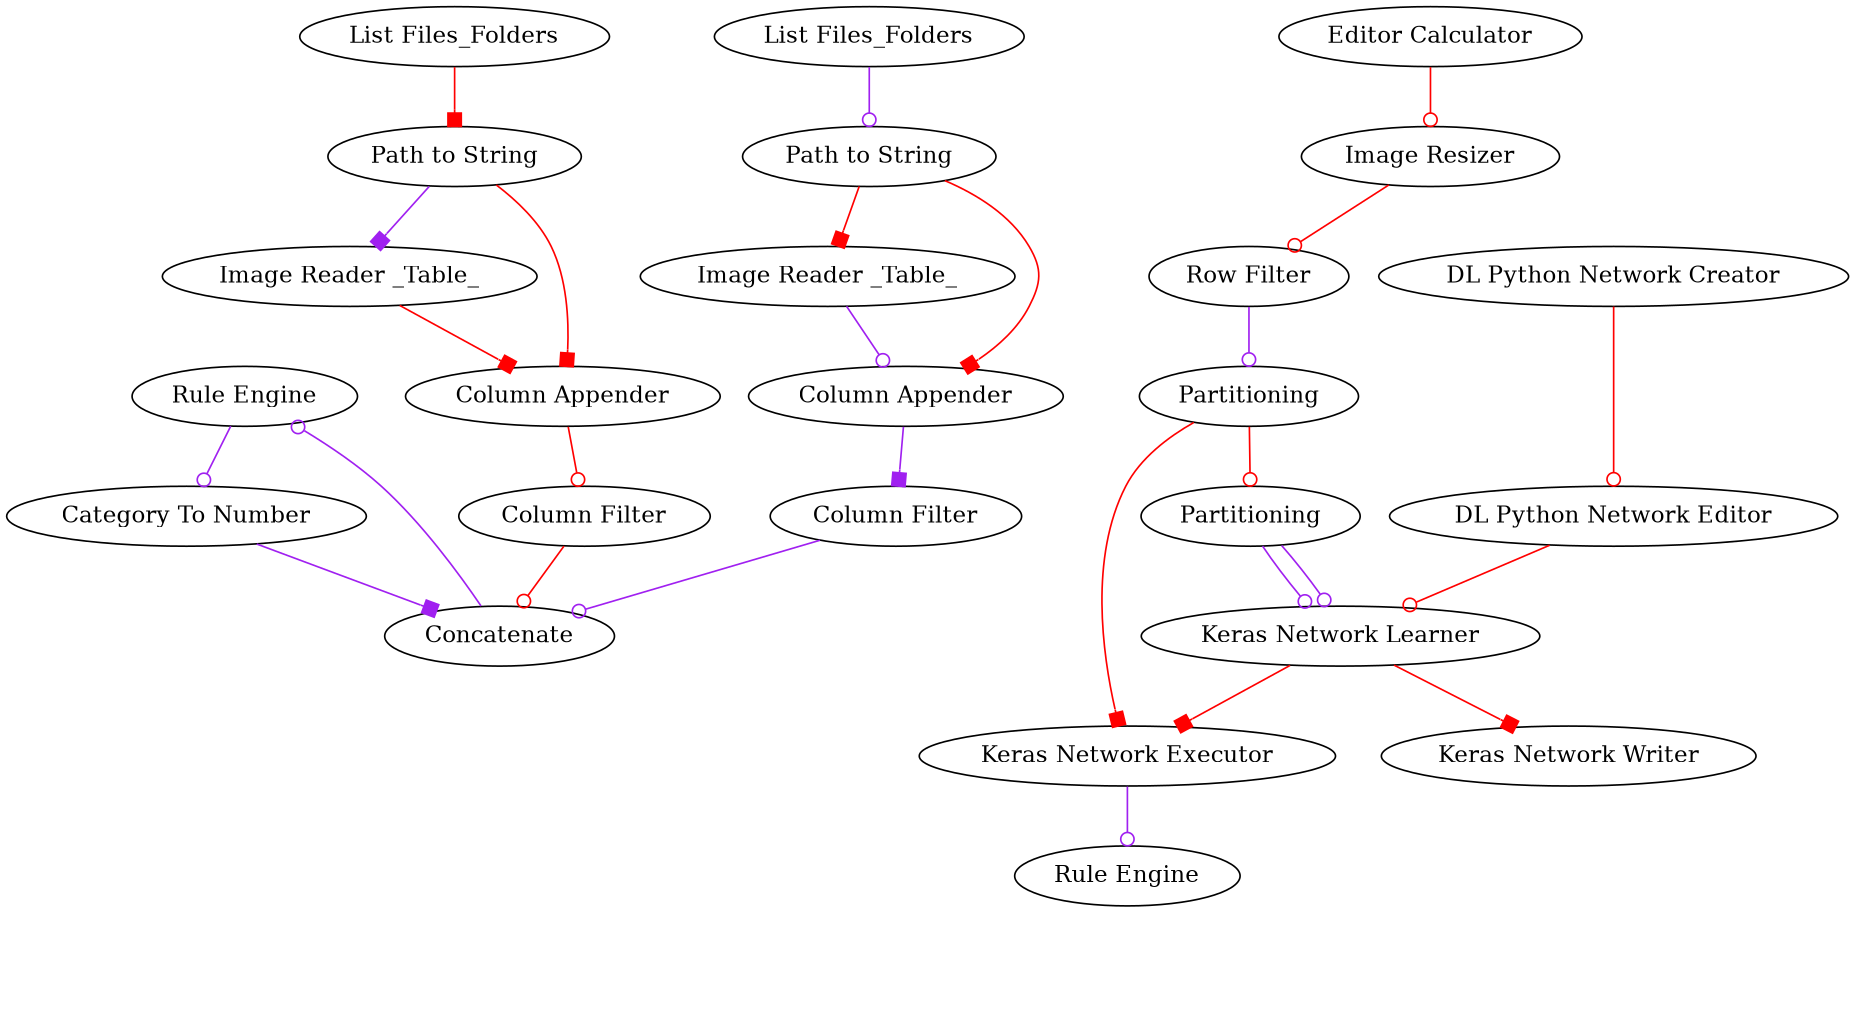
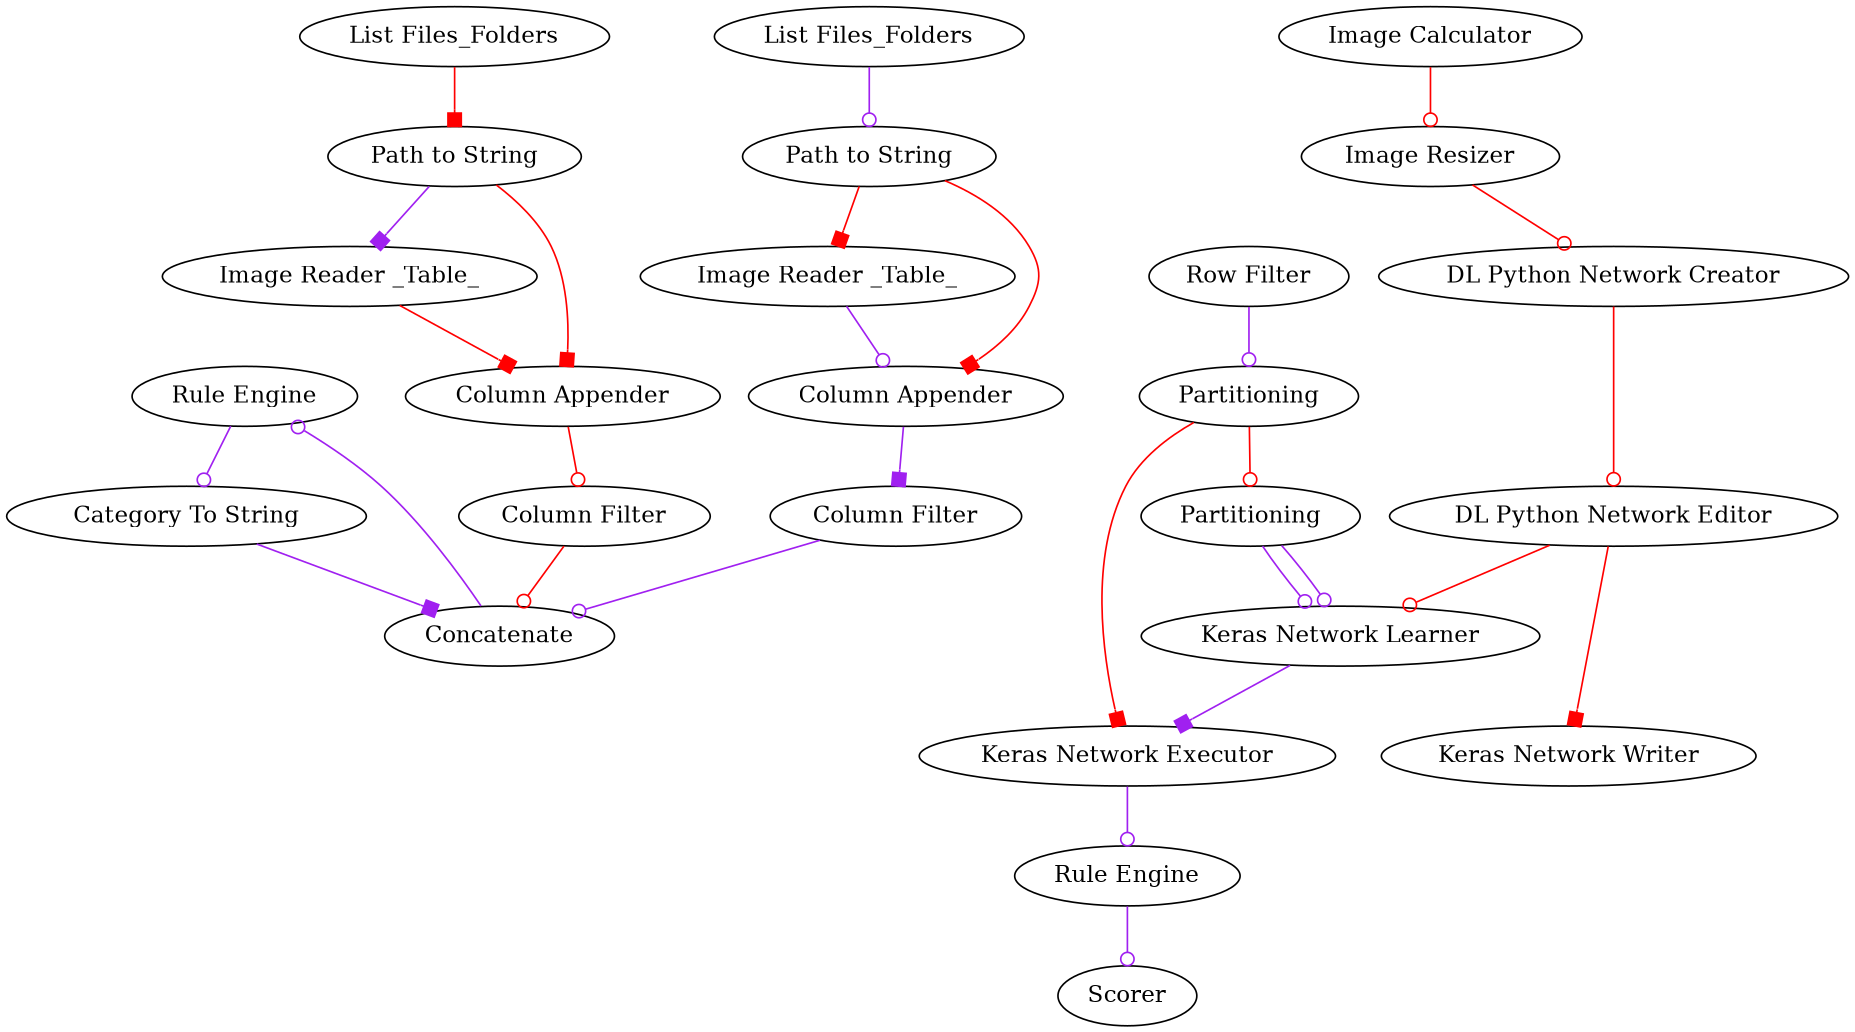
(1430, 37) -> (1430, 37)
(1345, 213) -> (1515, 212)
(187, 516) -> (187, 516)
(1241, 692) -> (1241, 692)
(1447, 692) -> (1593, 628)
none -> (1127, 996)
